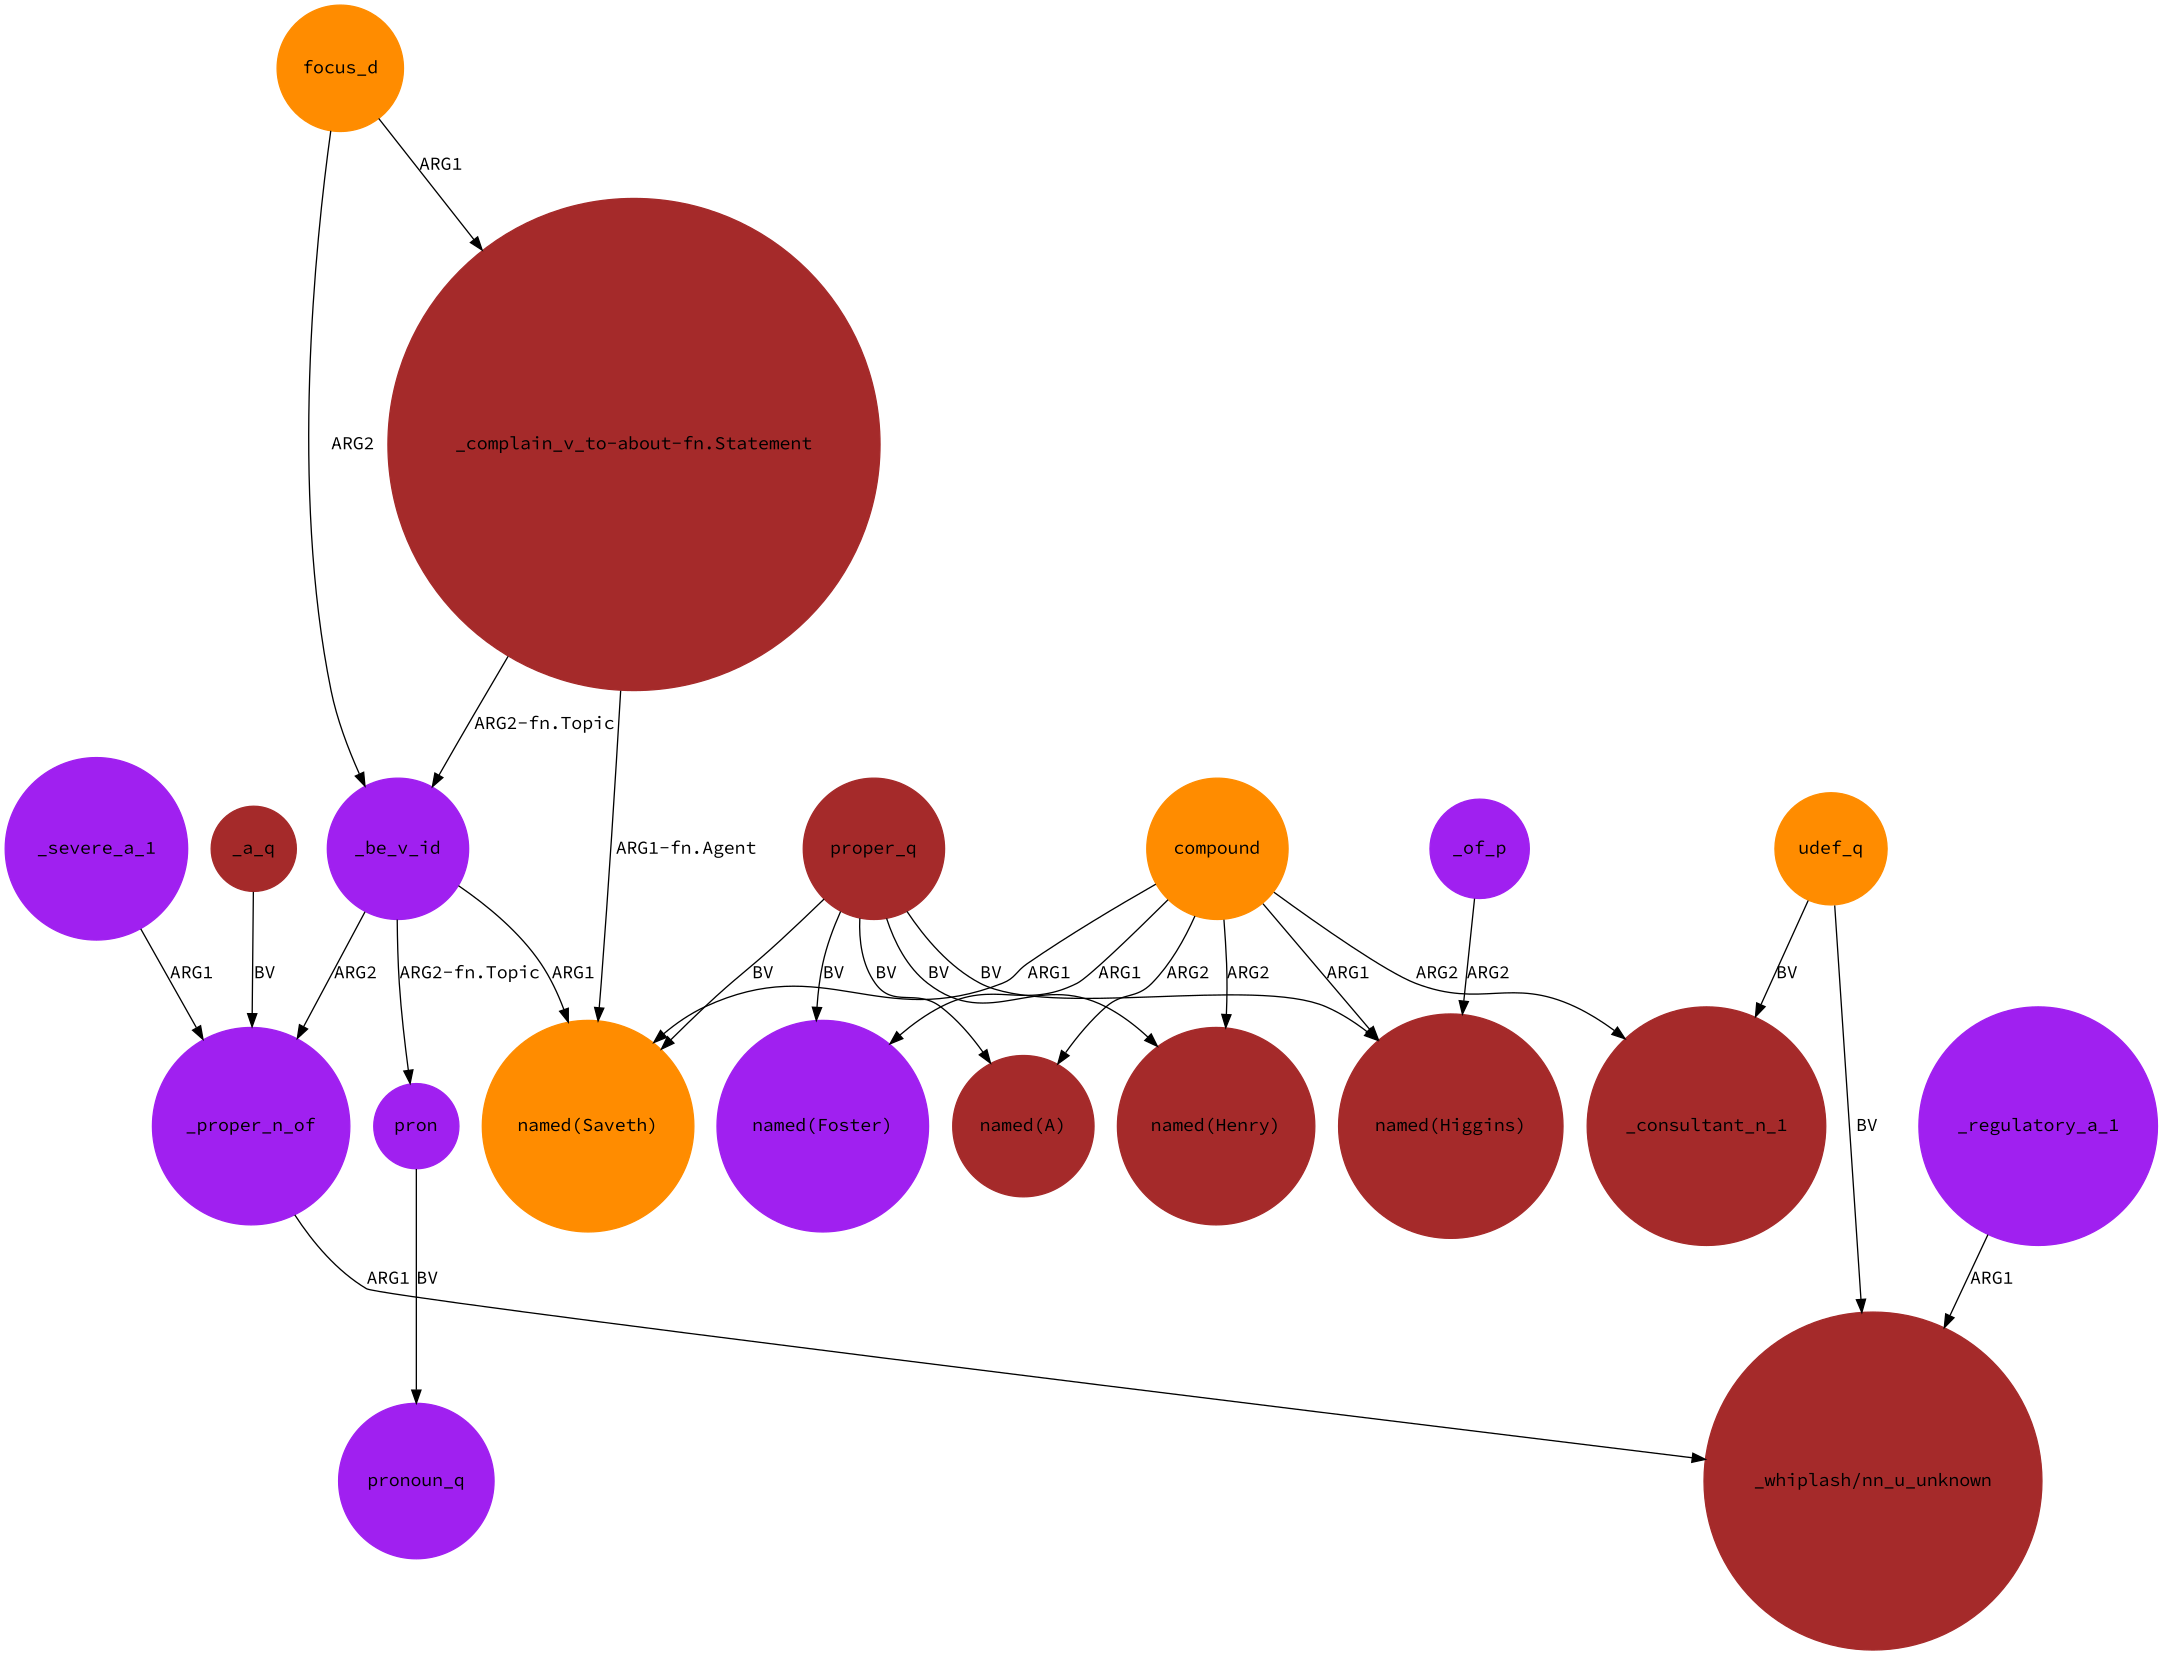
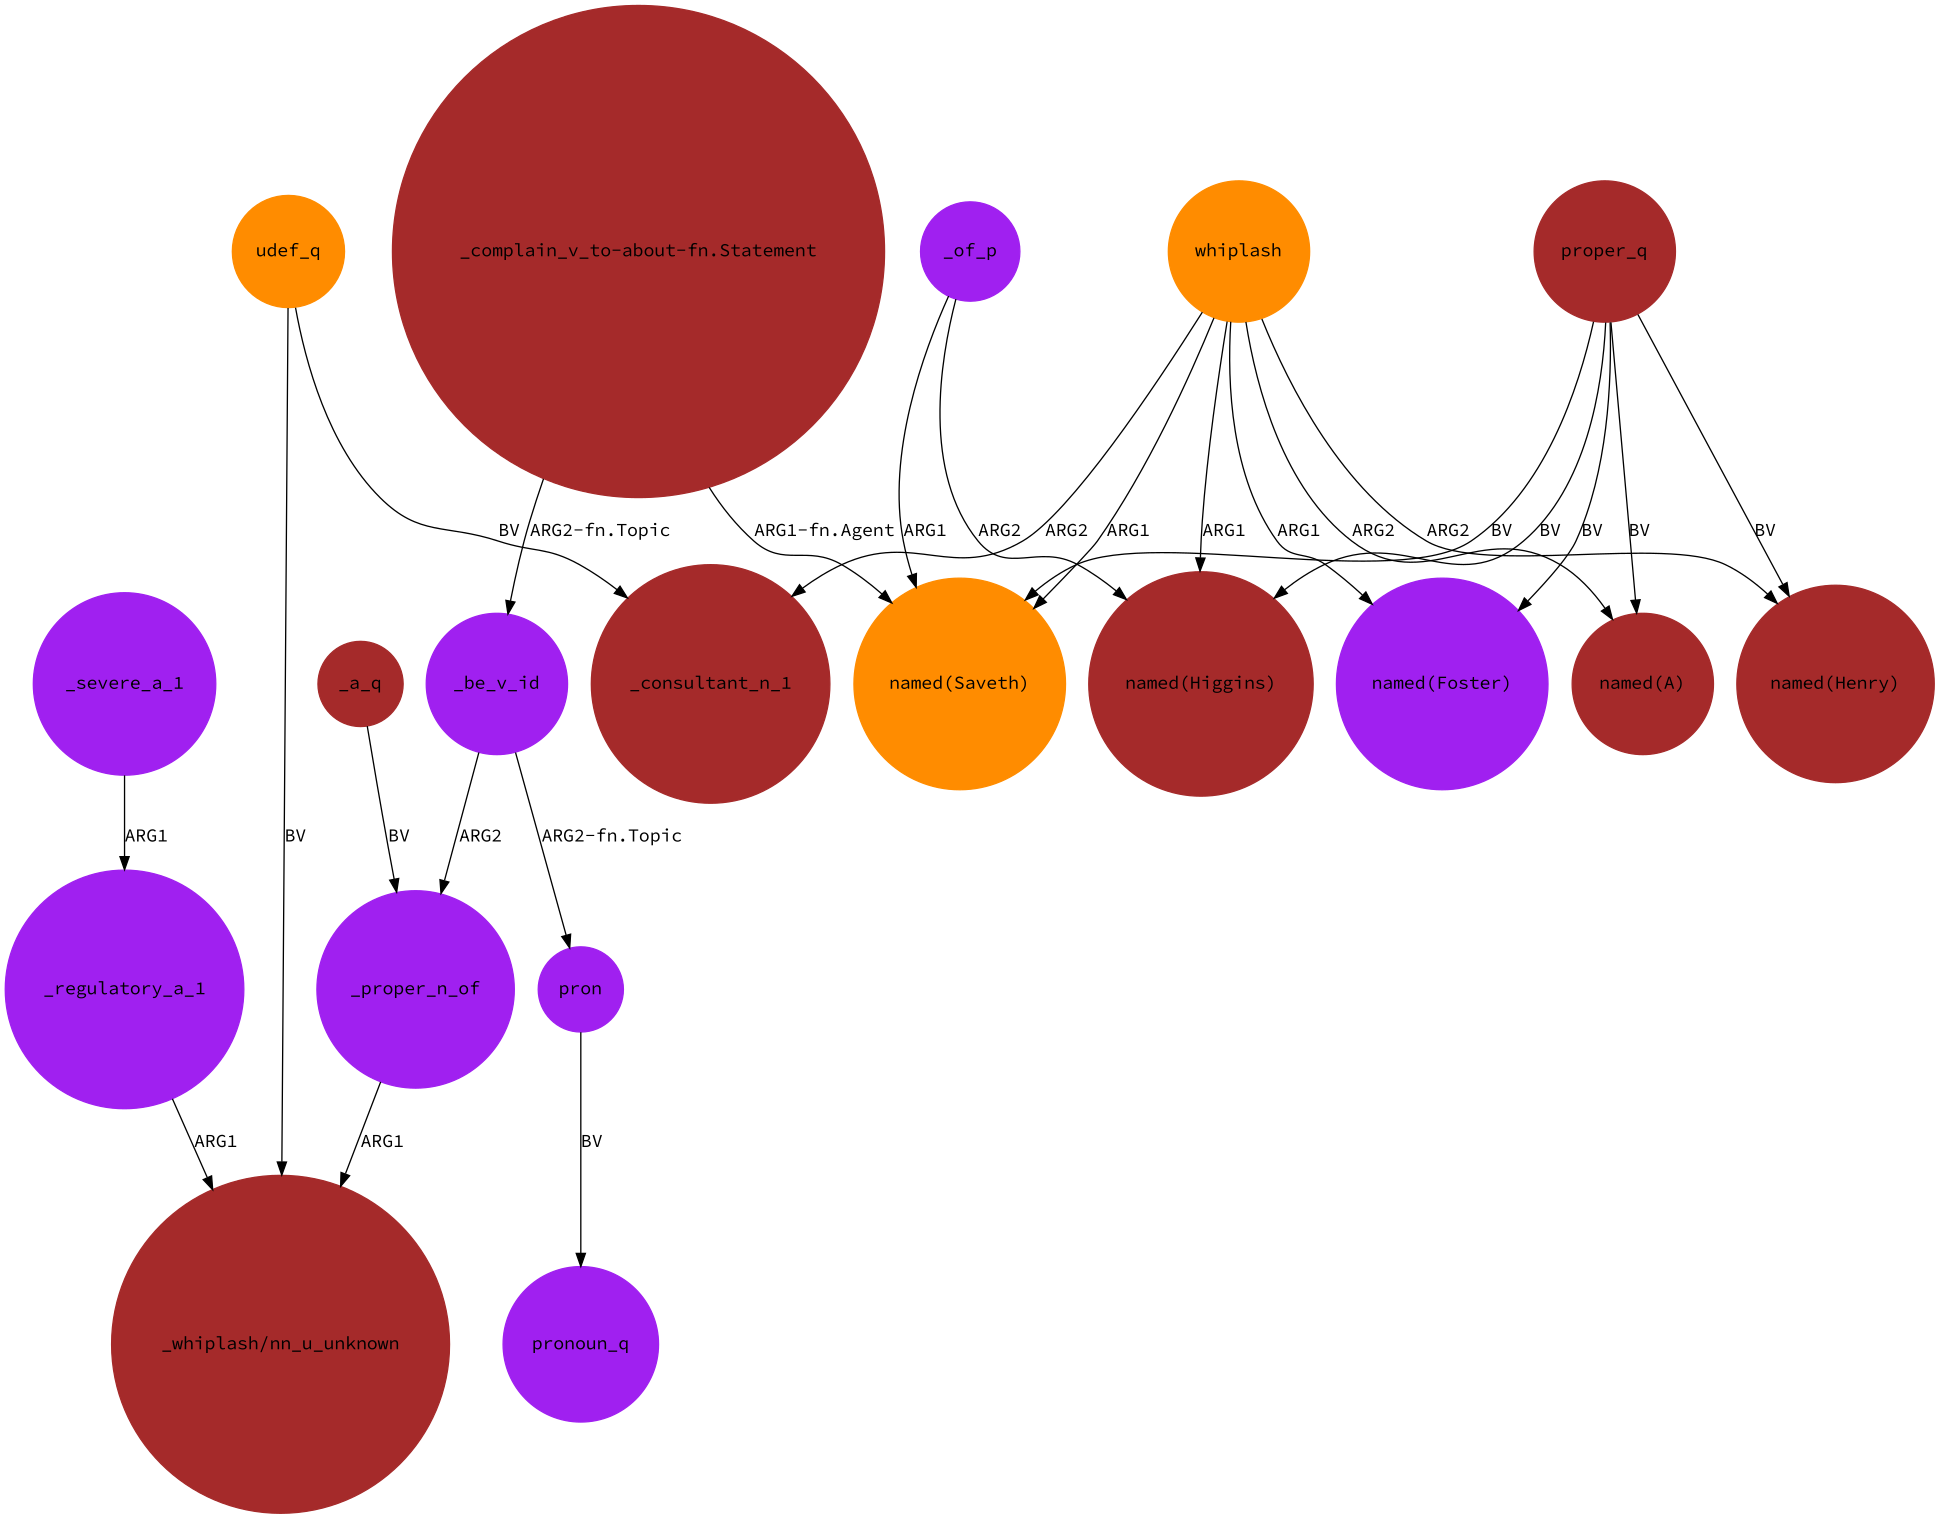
(340, 68) -> none
(1217, 849) -> (1239, 251)
(522, 939) -> (905, 433)
(169, 978) -> (125, 816)
